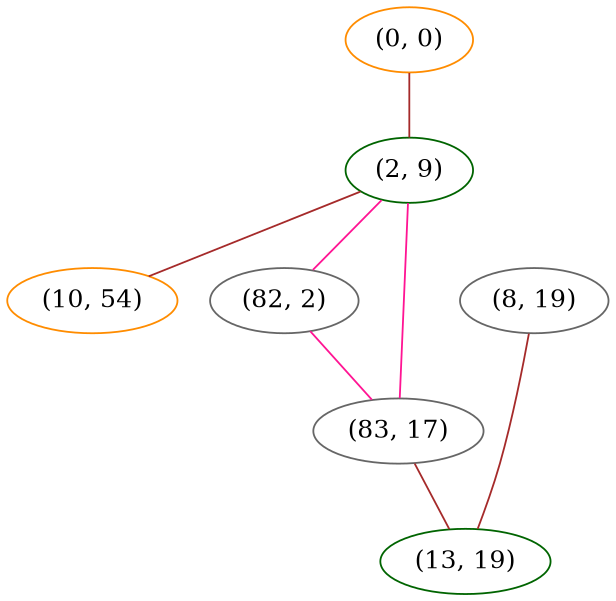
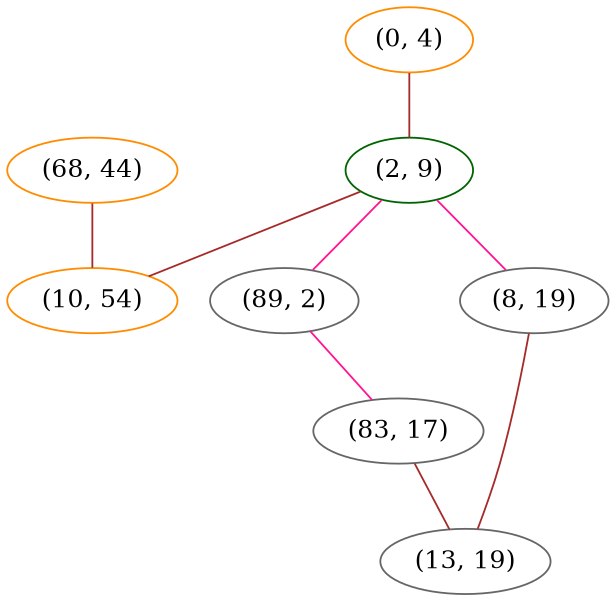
(409, 40) -> (409, 40)
none -> (92, 170)
(284, 301) -> (284, 301)
(404, 301) -> (471, 235)
(465, 561) -> (465, 561)
